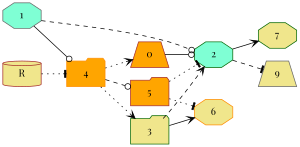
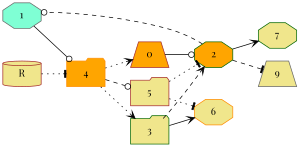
(116, 31) -> (127, 20)
(214, 55) -> (214, 55)
(150, 93) -> (150, 93)
